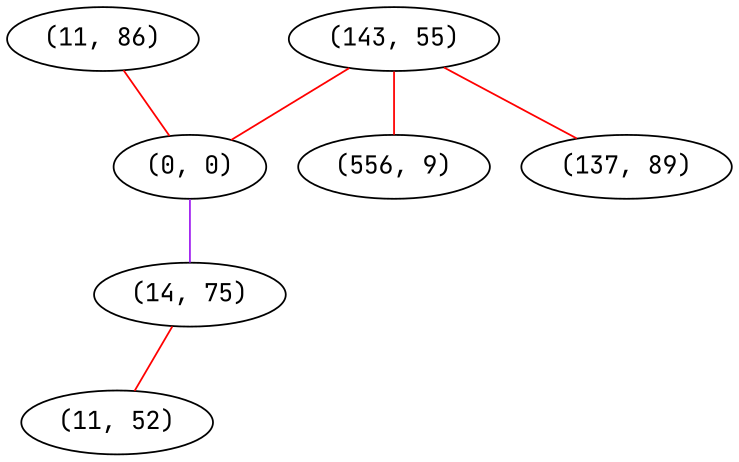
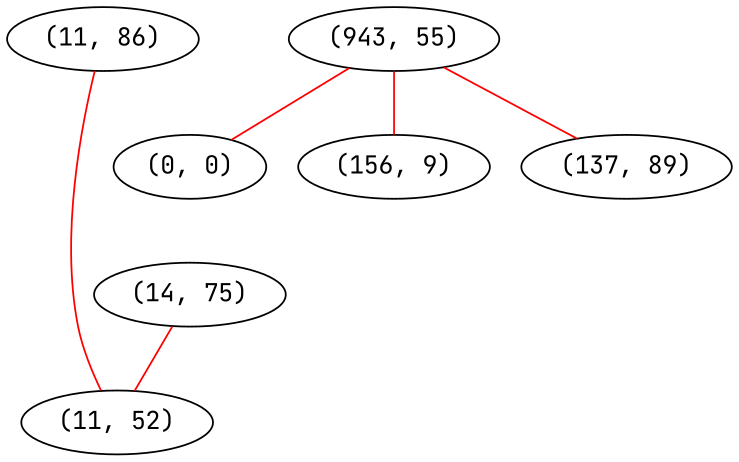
(394, 39) -> (394, 39)
(147, 103) -> (72, 232)
(394, 167) -> (394, 167)
(190, 231) -> none
